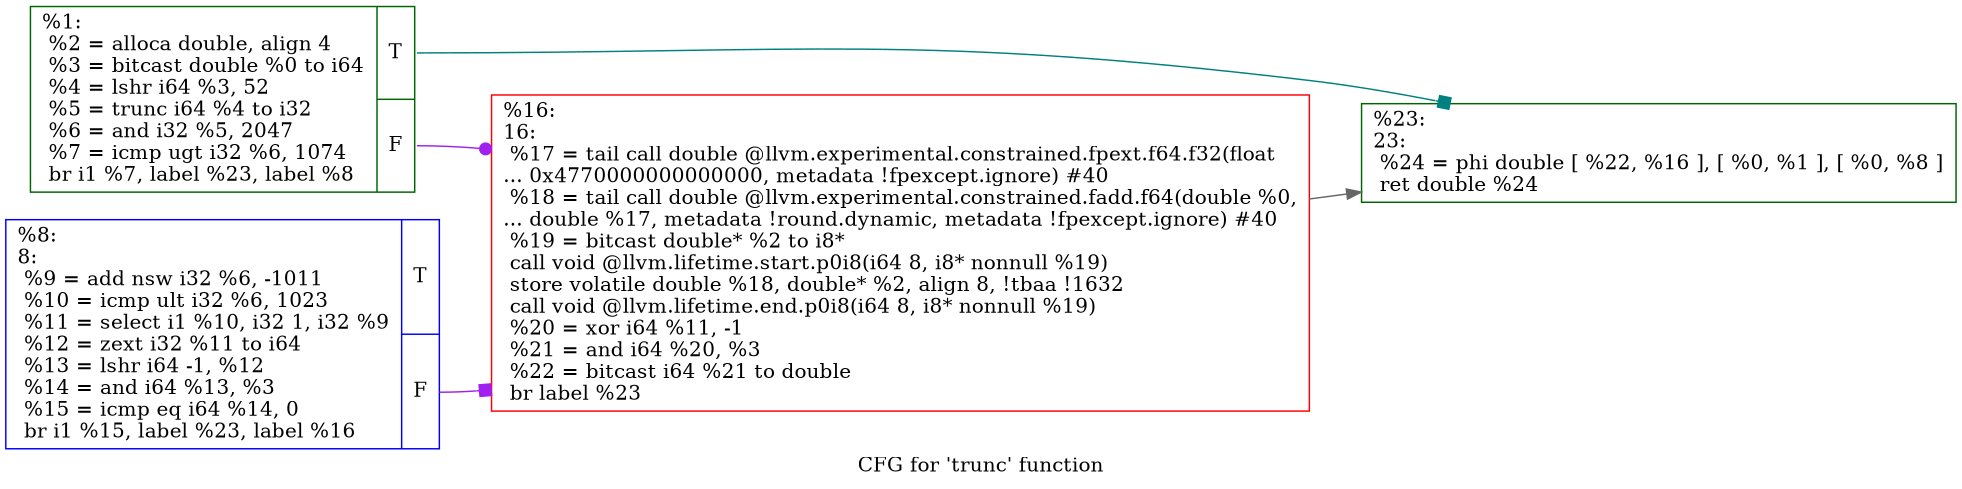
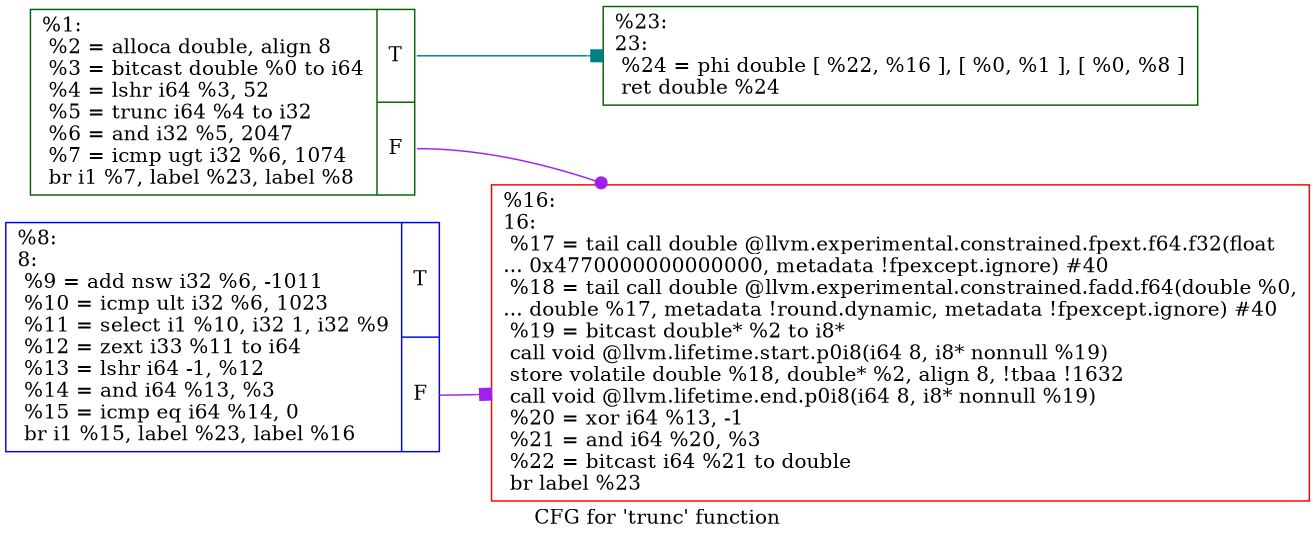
(187, 44) -> (187, 47)
(1328, 196) -> none
(624, 328) -> (624, 418)
(160, 344) -> (160, 347)
